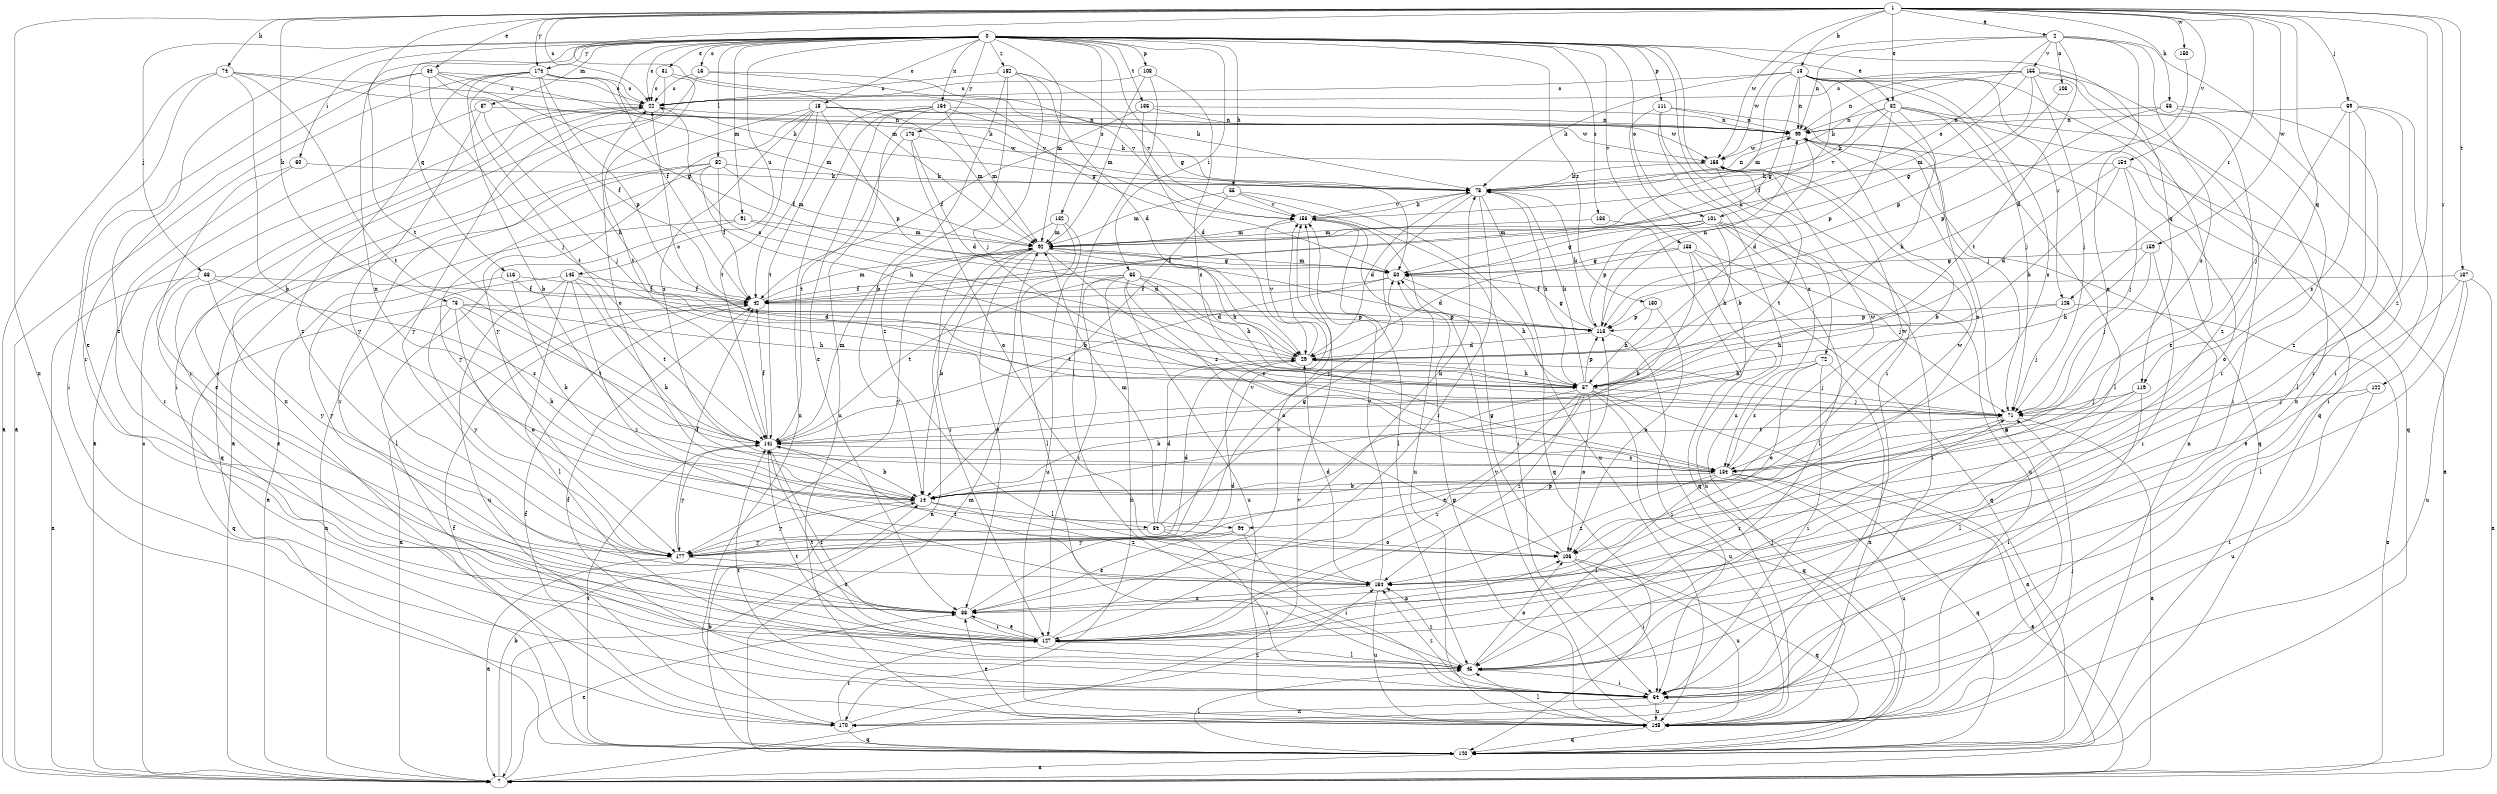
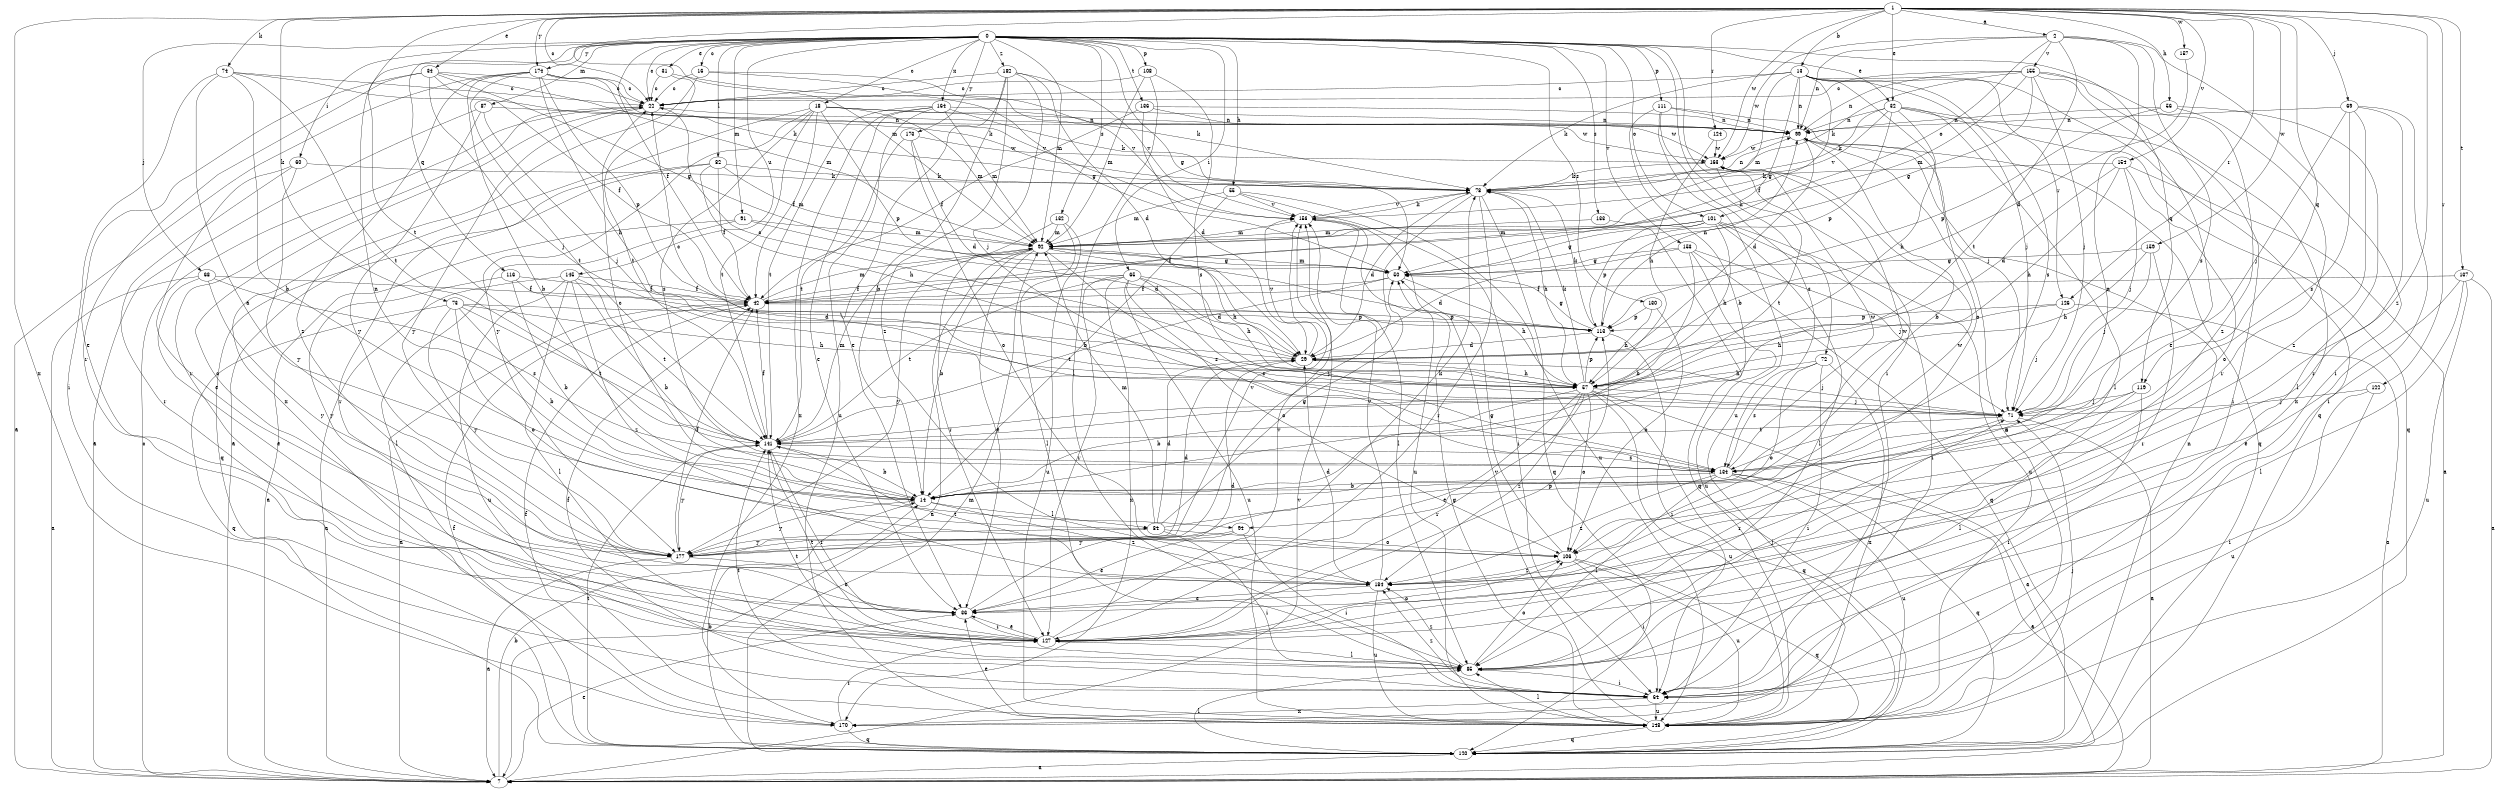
(2184, 54) -> (2184, 54)
(2063, 89) -> none
none -> (1717, 135)
(113, 284) -> (851, 344)
(441, 326) -> (371, 415)
(507, 597) -> none
(3, 619) -> (551, 454)
(1470, 670) -> (1470, 670)
(1119, 684) -> (1476, 577)
